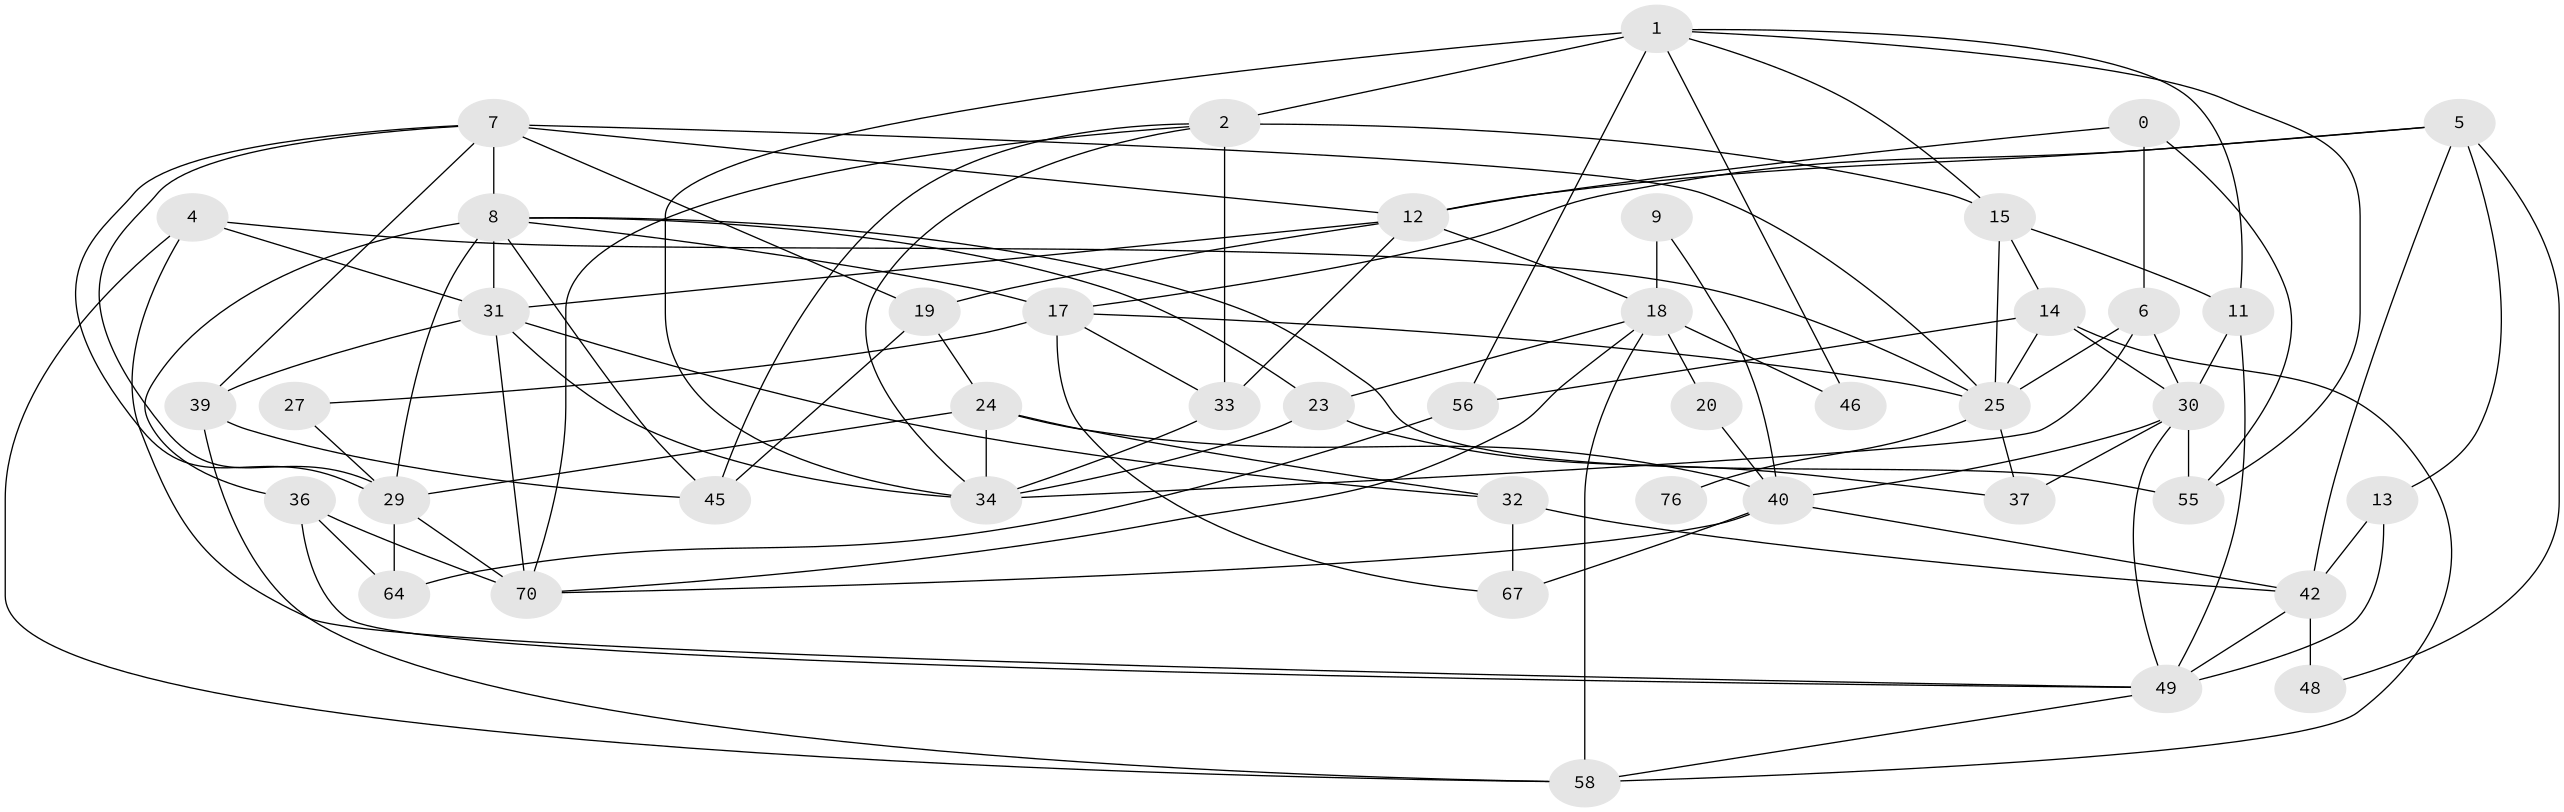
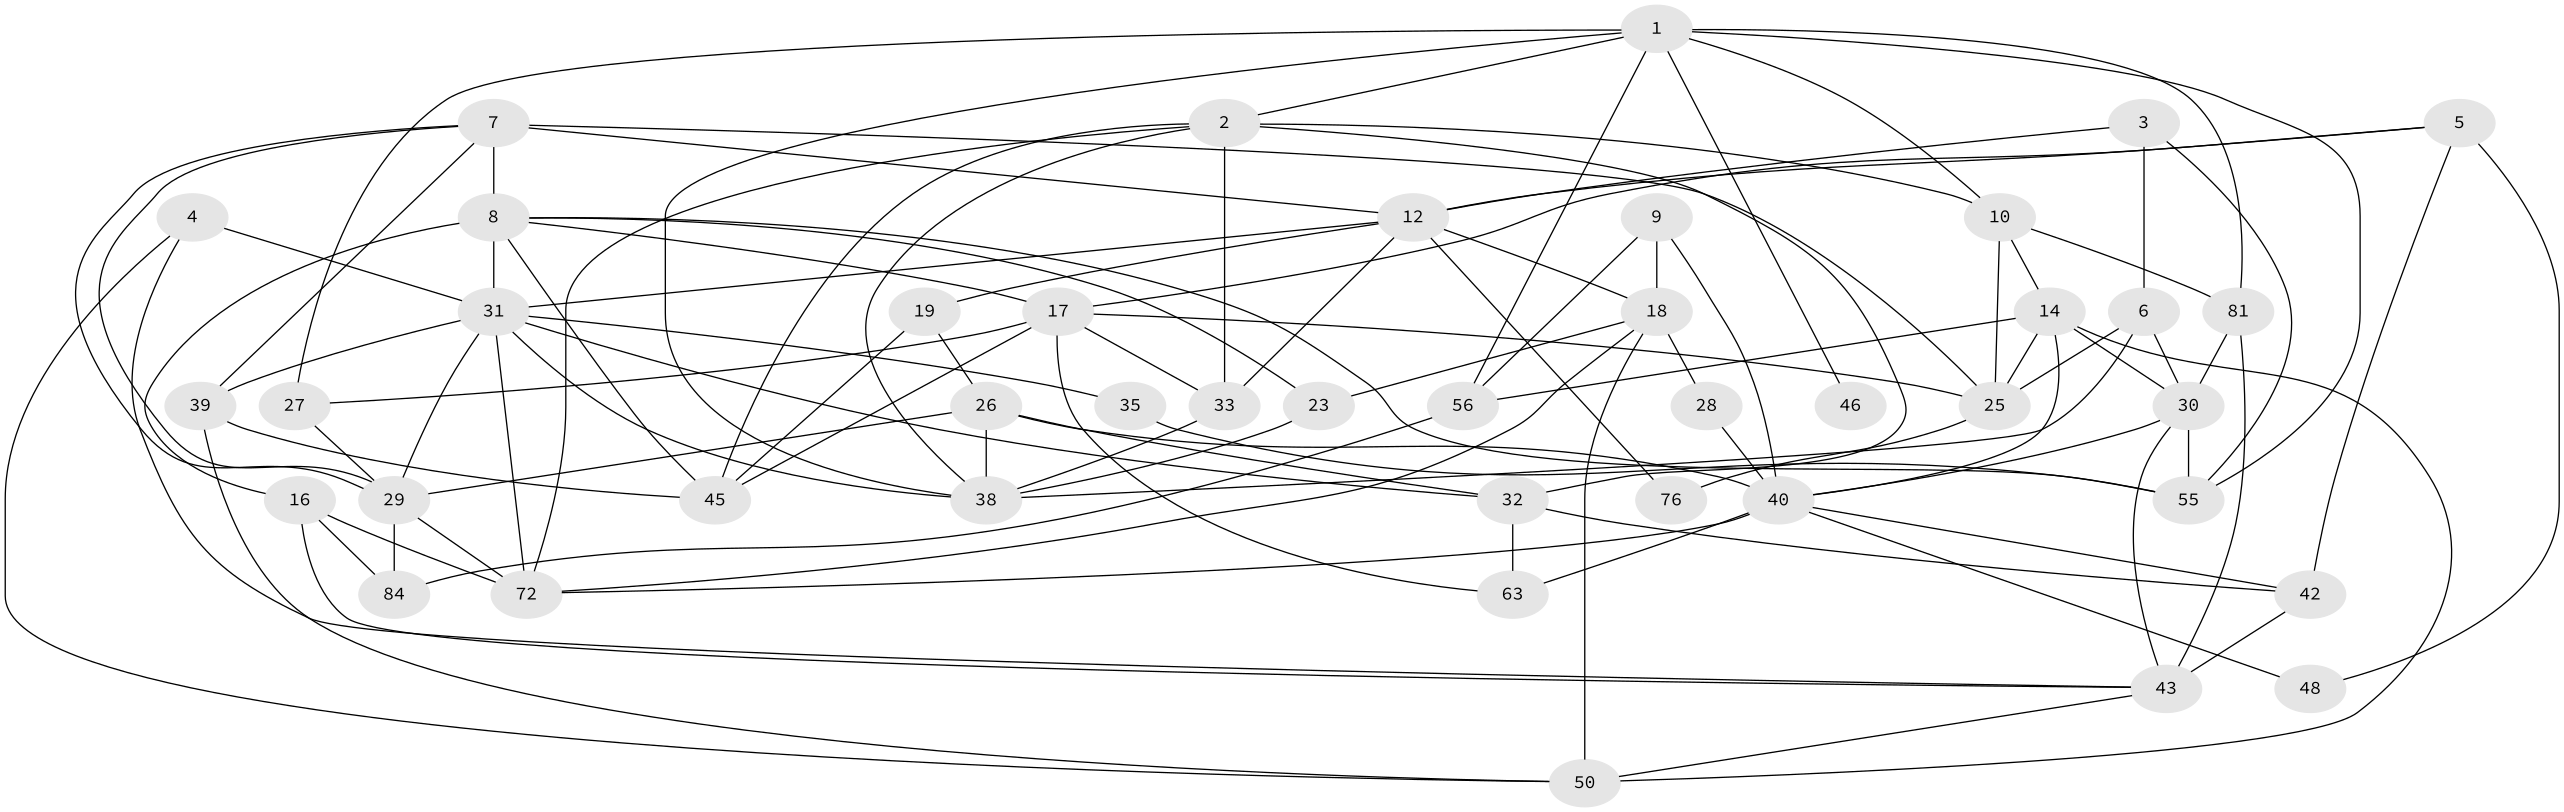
none -> (868, 46)
(2144, 123) -> (2144, 123)
(663, 197) -> none
(2000, 217) -> (2000, 217)
(1284, 253) -> none
none -> (1829, 272)
none -> (1560, 311)
(2238, 312) -> (2238, 312)
(1730, 347) -> none
(423, 353) -> (435, 407)
none -> (1542, 359)
none -> (901, 398)
(986, 406) -> (986, 406)
none -> (1130, 406)
(1707, 406) -> (1707, 406)
none -> (2003, 453)
(300, 500) -> (300, 500)
(986, 500) -> (986, 500)
(2020, 500) -> none
(2382, 500) -> none
(394, 595) -> (394, 595)
(527, 595) -> (527, 595)
(1513, 595) -> (1513, 595)
(2310, 636) -> (2044, 595)
(2166, 689) -> (2166, 689)
(1585, 783) -> (1585, 783)
